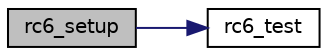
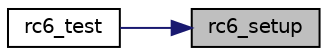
(162, 28) -> (146, 28)
